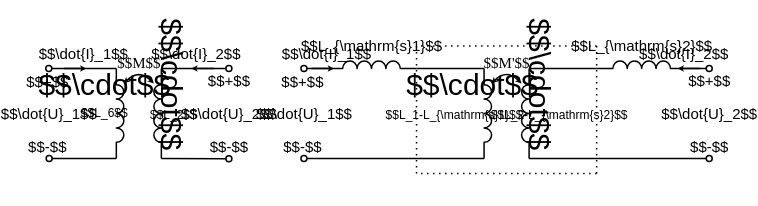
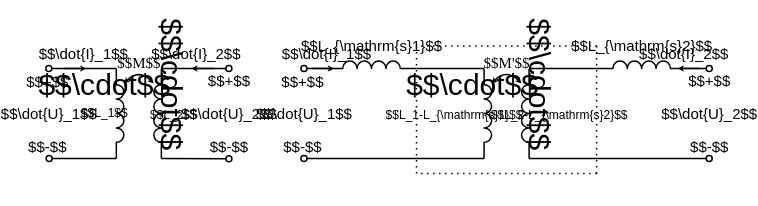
(105, 113) -> (105, 113)
